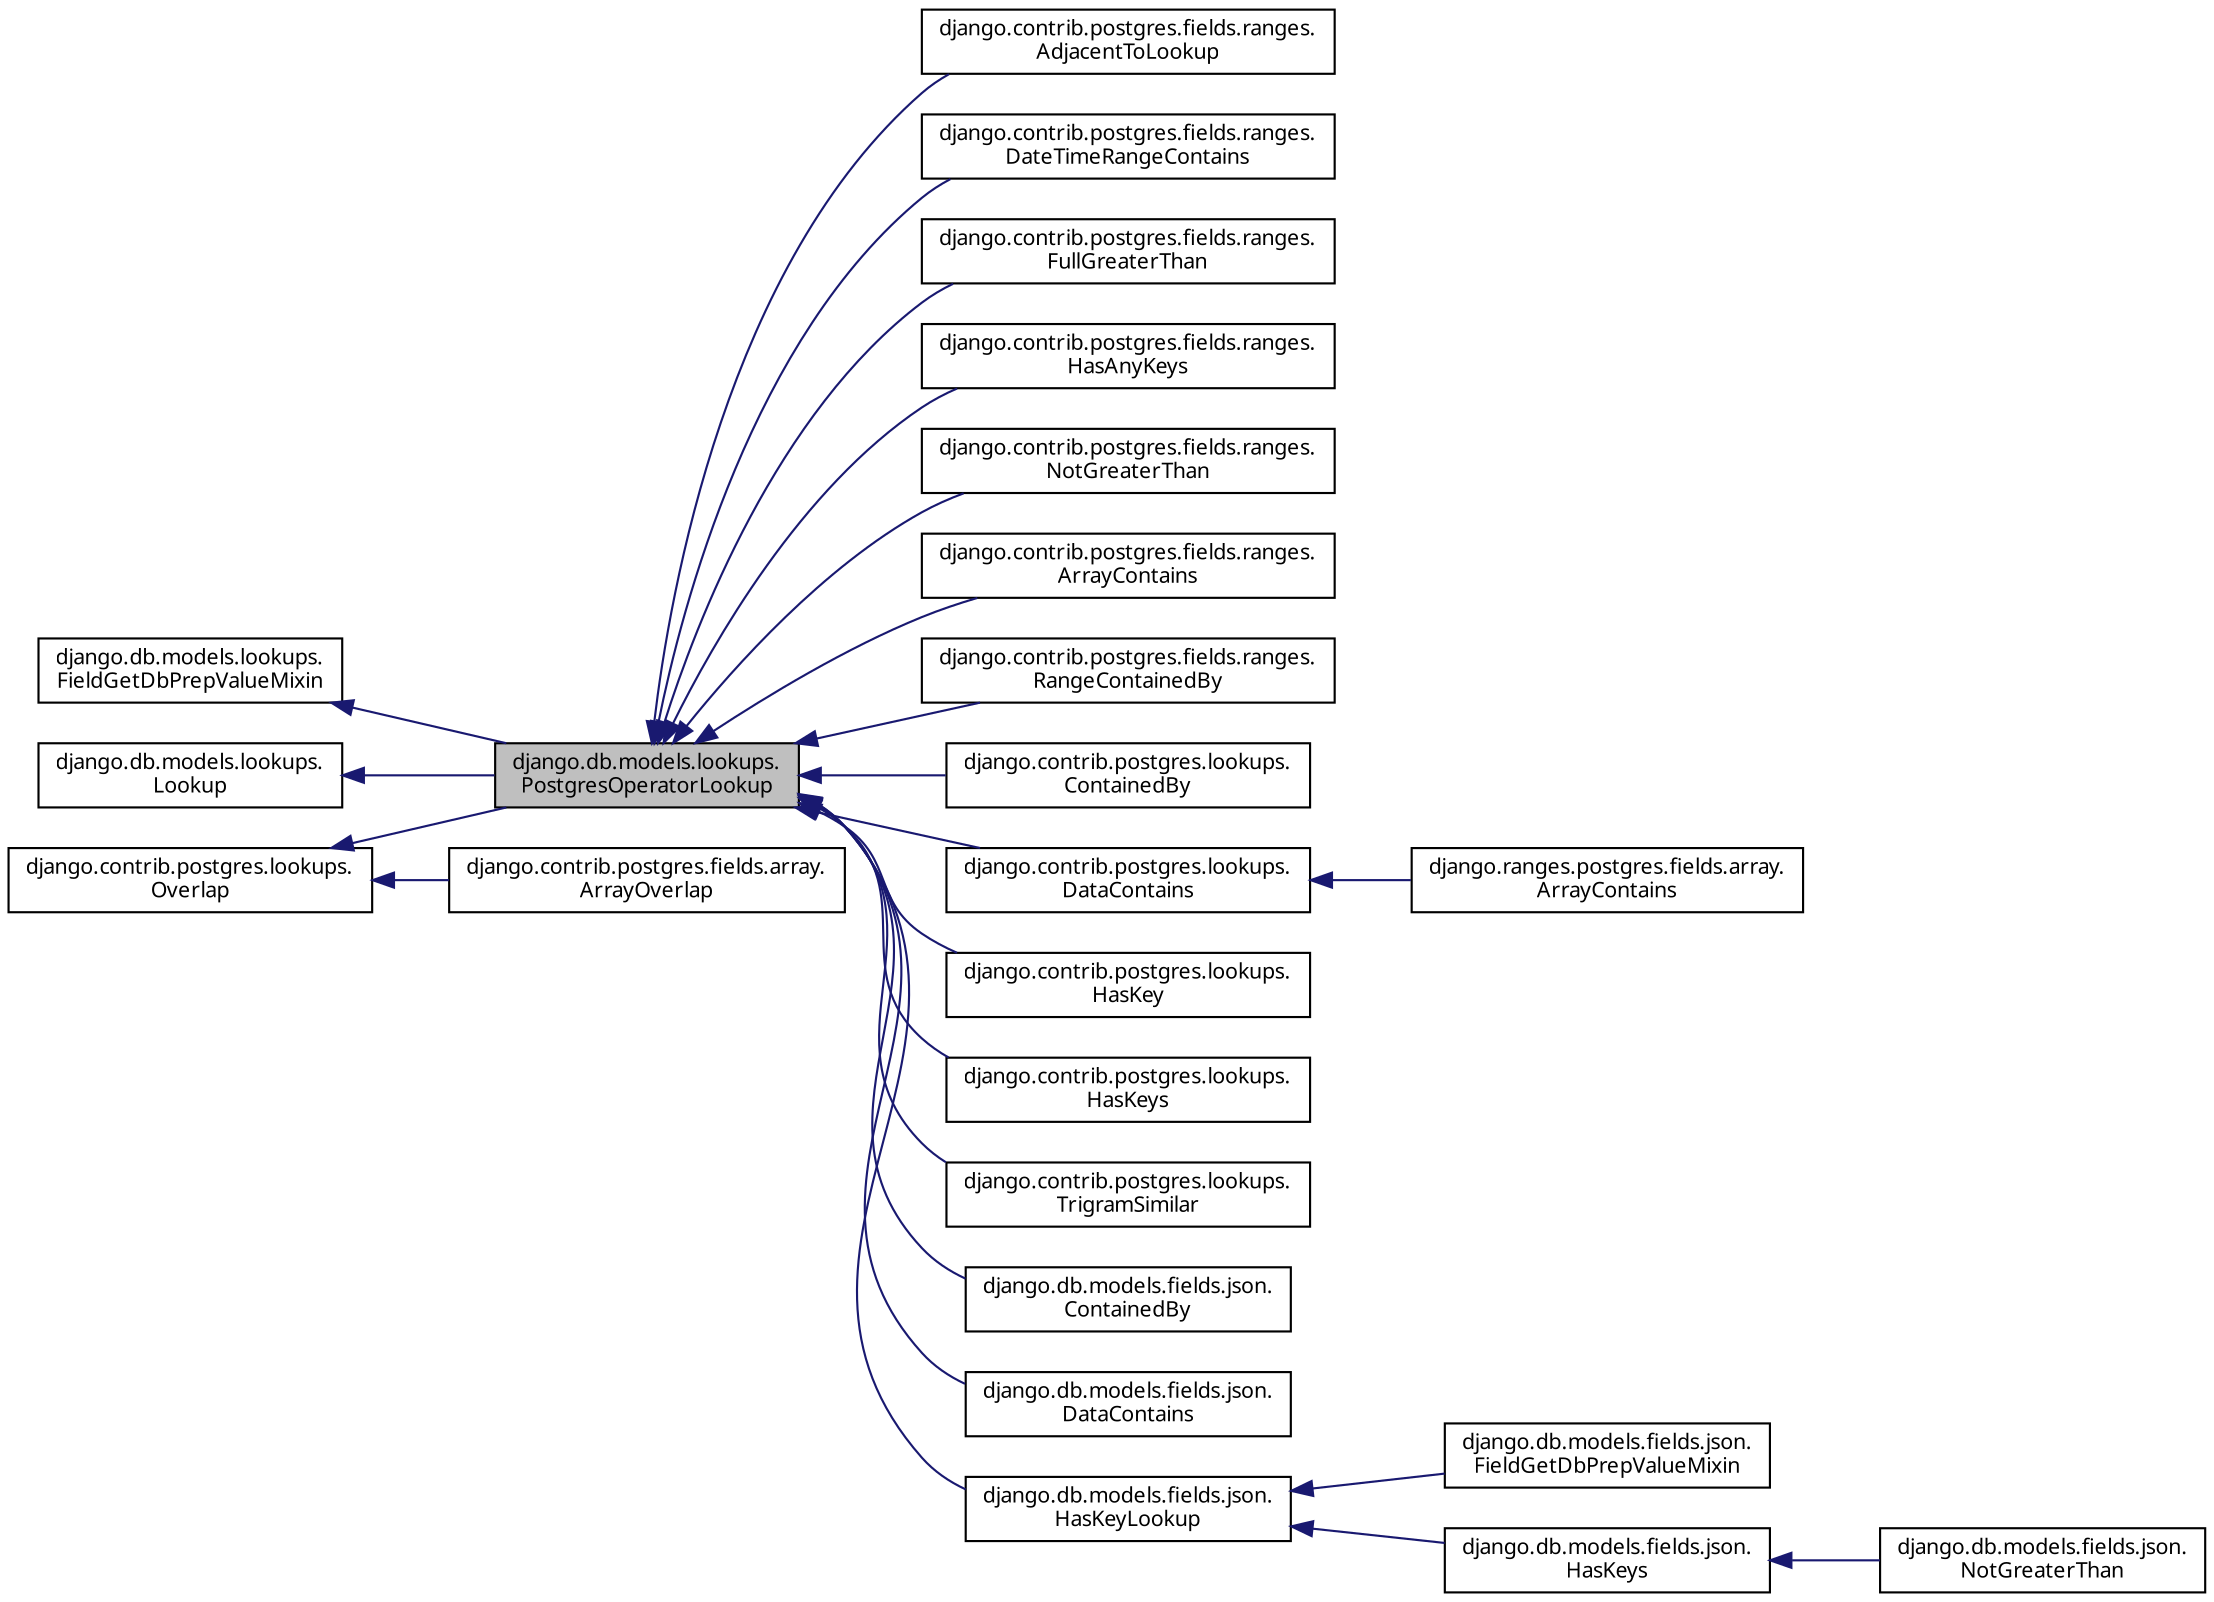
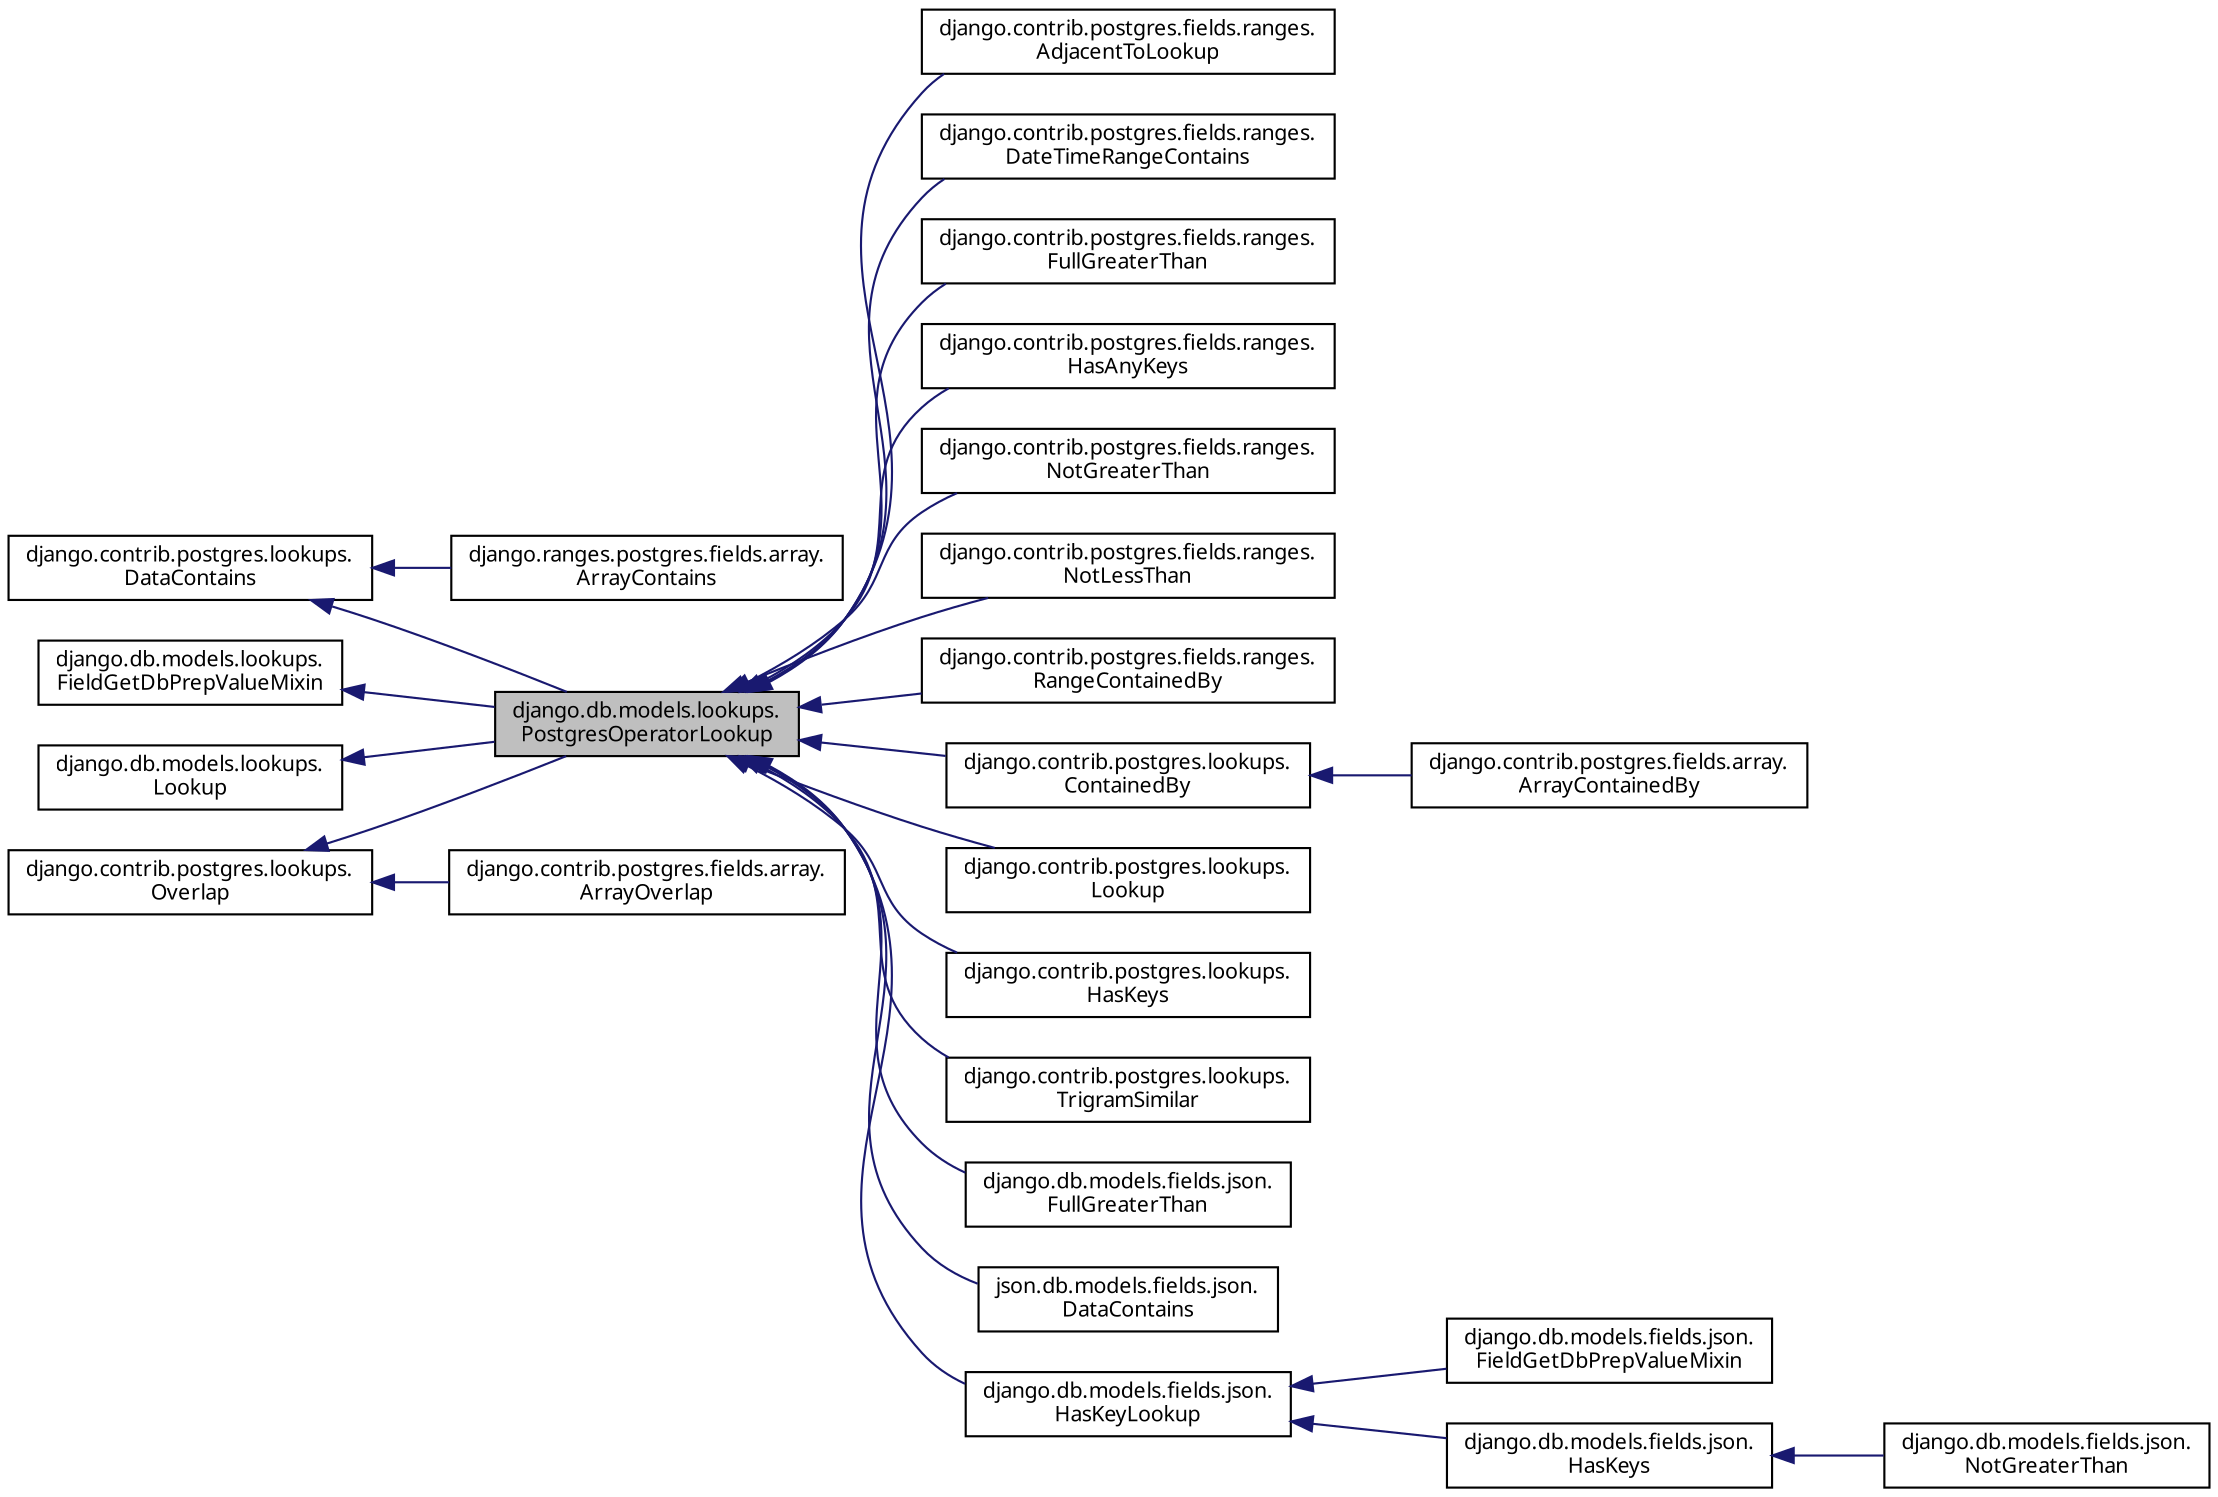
(1128, 566) -> (1128, 566)
none -> (1610, 775)
(898, 830) -> (450, 647)
(1128, 985) -> (1128, 880)
(1128, 1299) -> (1128, 1195)
(1128, 1404) -> (1128, 1299)
